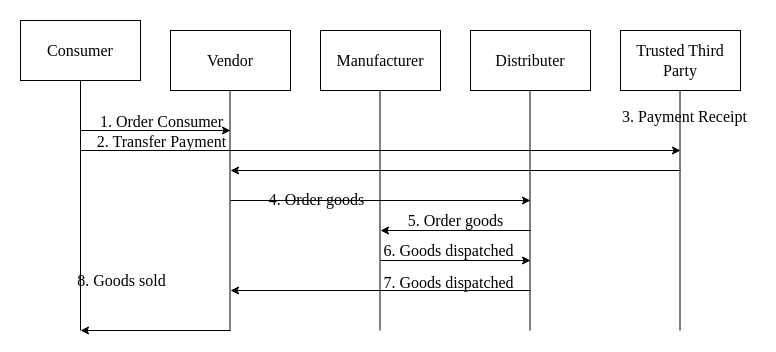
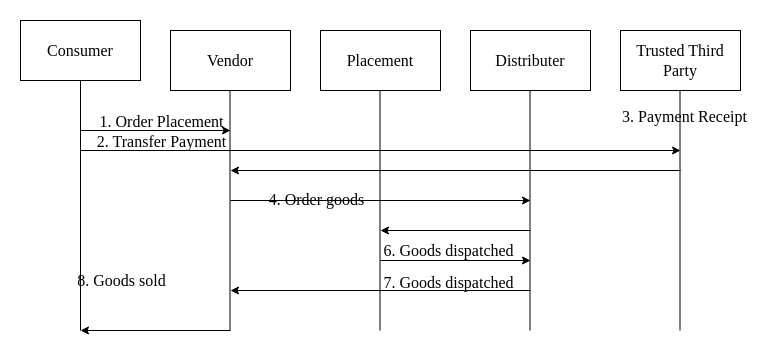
(381, 61) -> (381, 61)
(162, 122) -> (162, 122)
(456, 221) -> none
